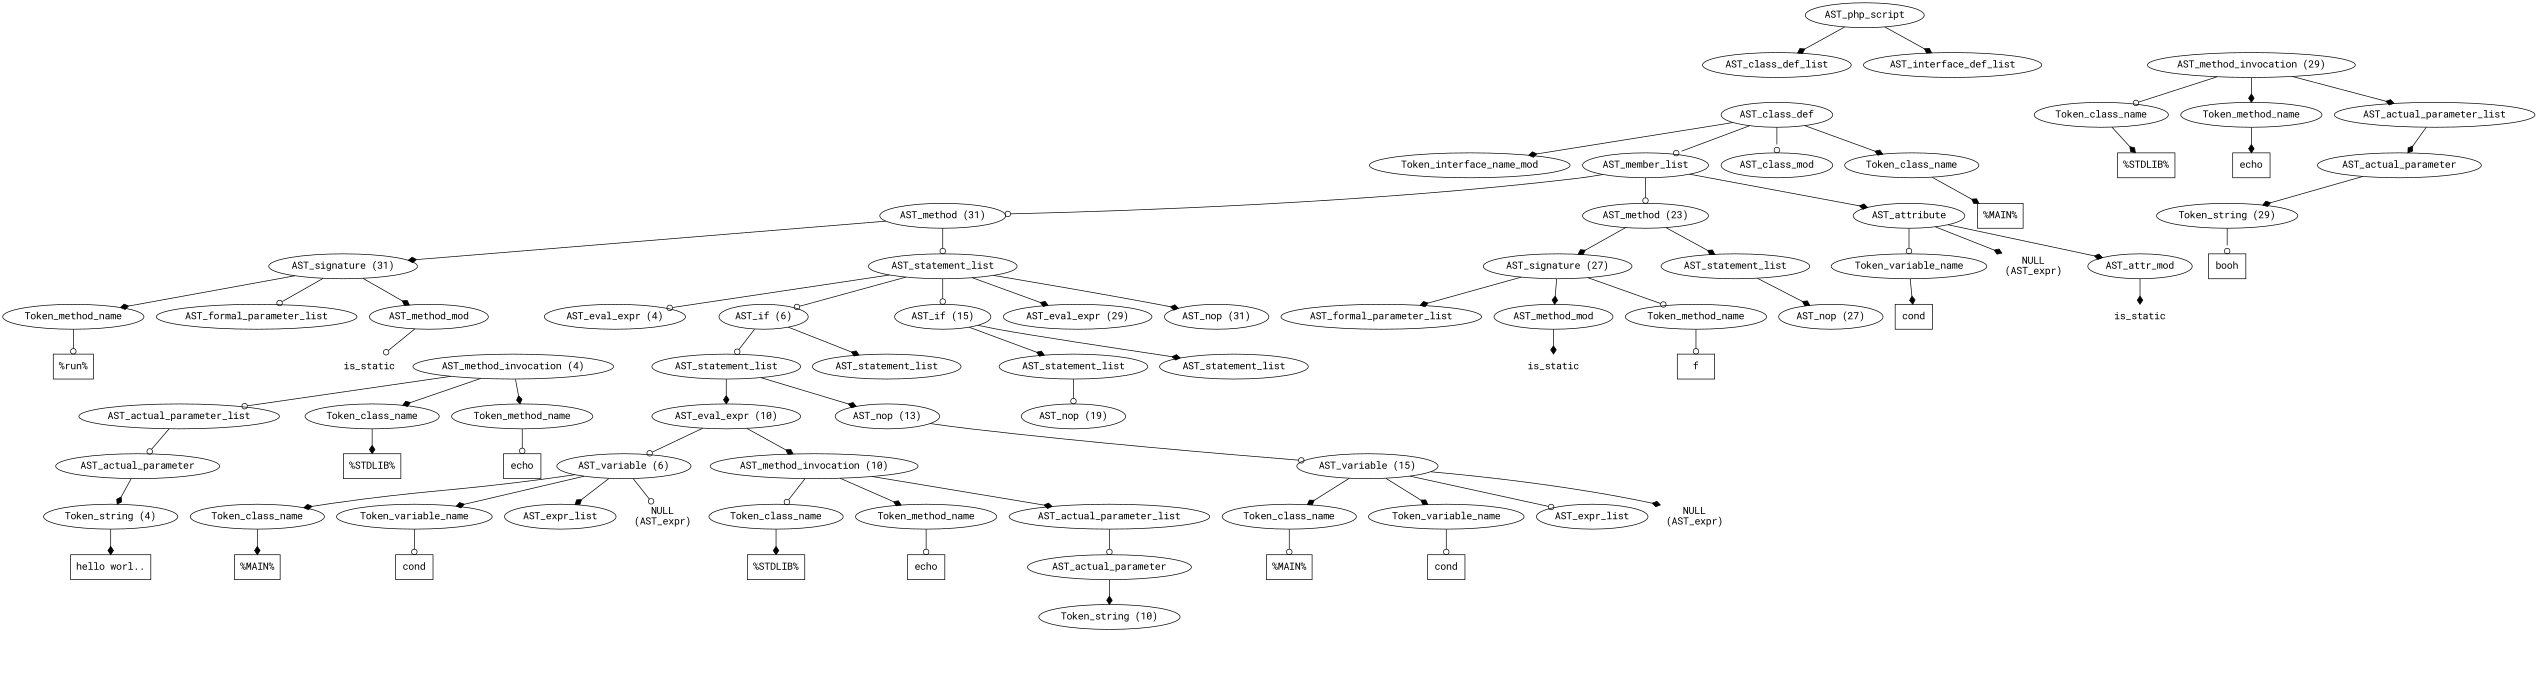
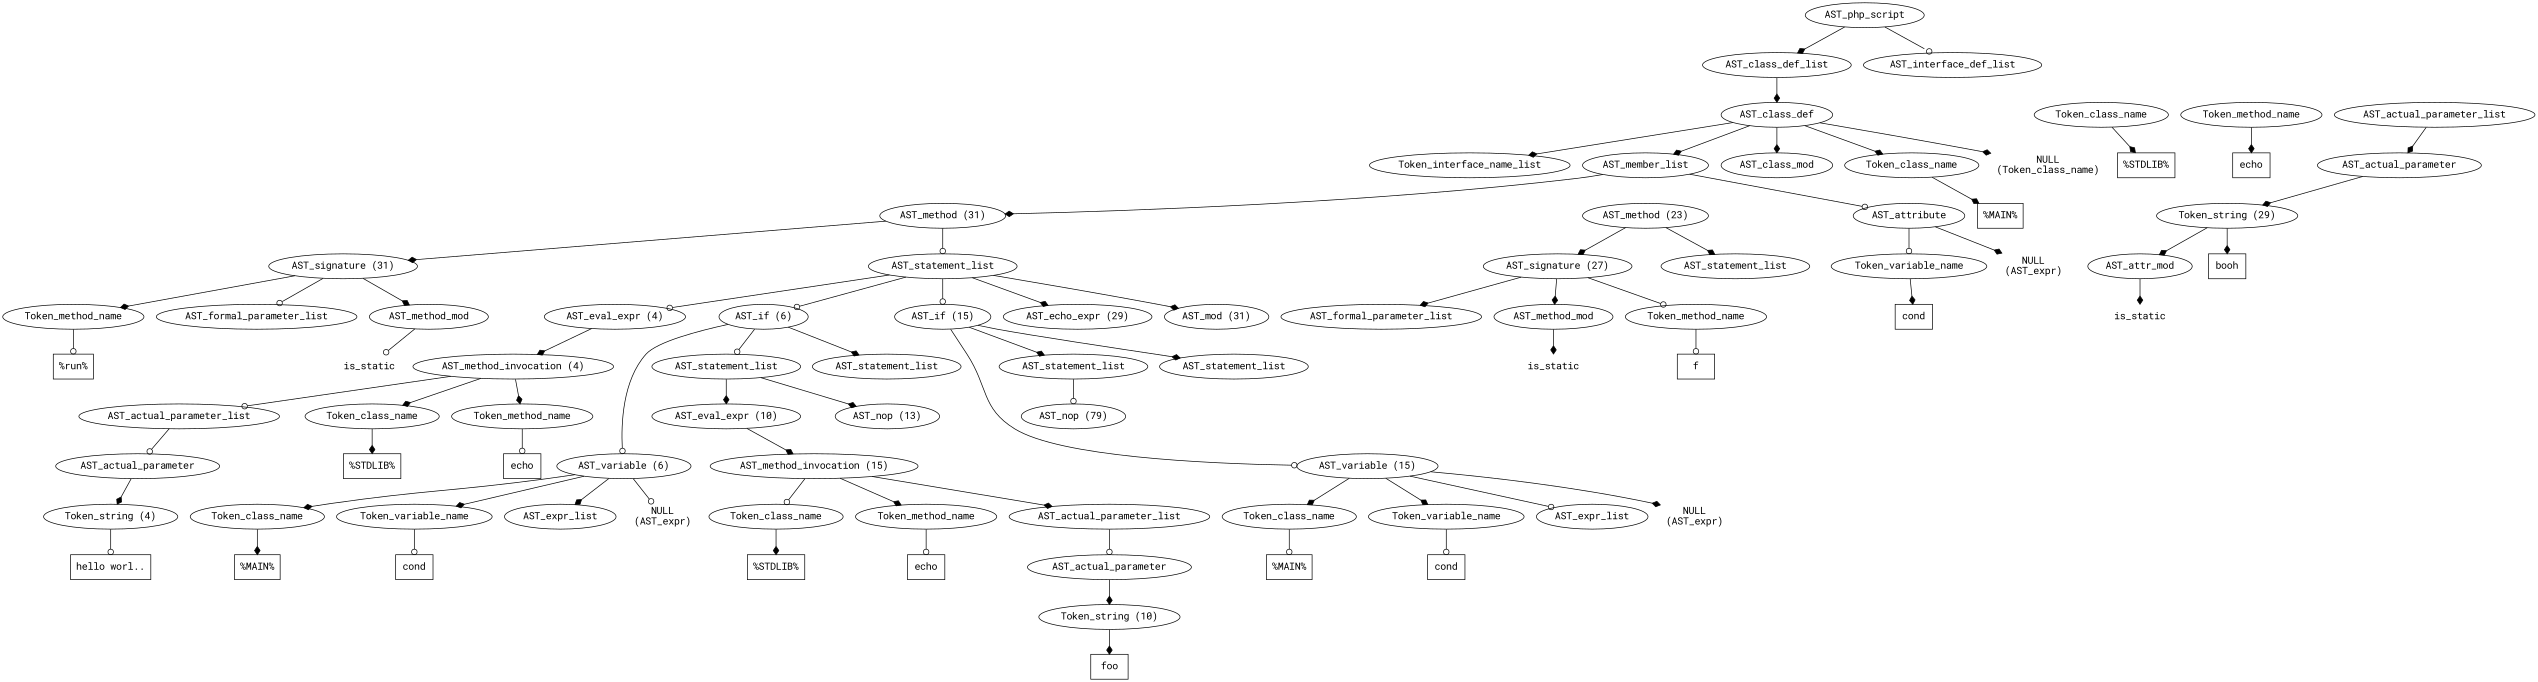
(1905, 38) -> (1905, 38)
(2251, 65) -> none
none -> (1777, 86)
(1777, 136) -> (1777, 136)
(1716, 138) -> (1716, 138)
(1470, 165) -> (1470, 165)
none -> (2048, 165)
(1645, 188) -> none
(1776, 190) -> (1776, 190)
(1307, 201) -> (1307, 201)
(2227, 237) -> (2227, 237)
(2021, 240) -> (2187, 239)
(1078, 317) -> (1078, 317)
(1217, 317) -> (1217, 317)
(1831, 317) -> none
none -> (568, 340)
(1073, 416) -> (1073, 416)
(677, 440) -> (643, 359)
(1114, 444) -> (1092, 451)
(814, 466) -> (814, 466)
(111, 539) -> (111, 539)
none -> (1109, 667)
